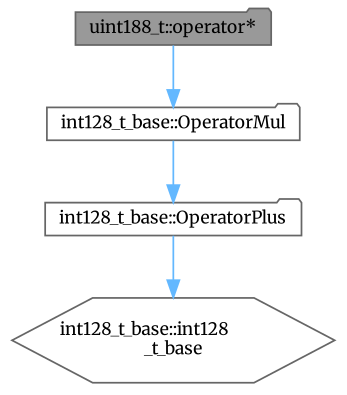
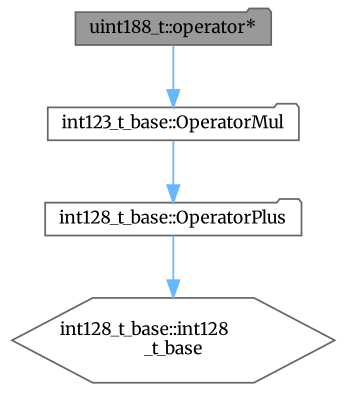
(173, 124) -> (173, 124)
